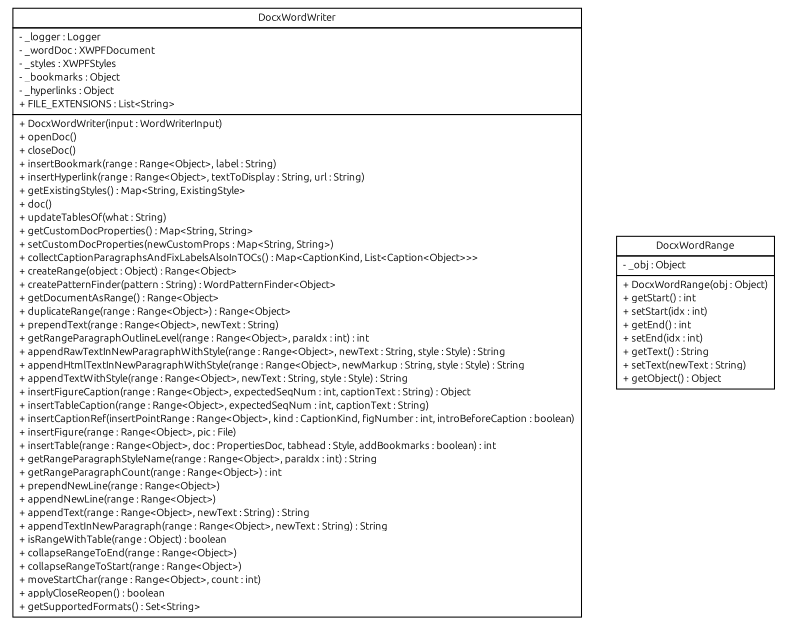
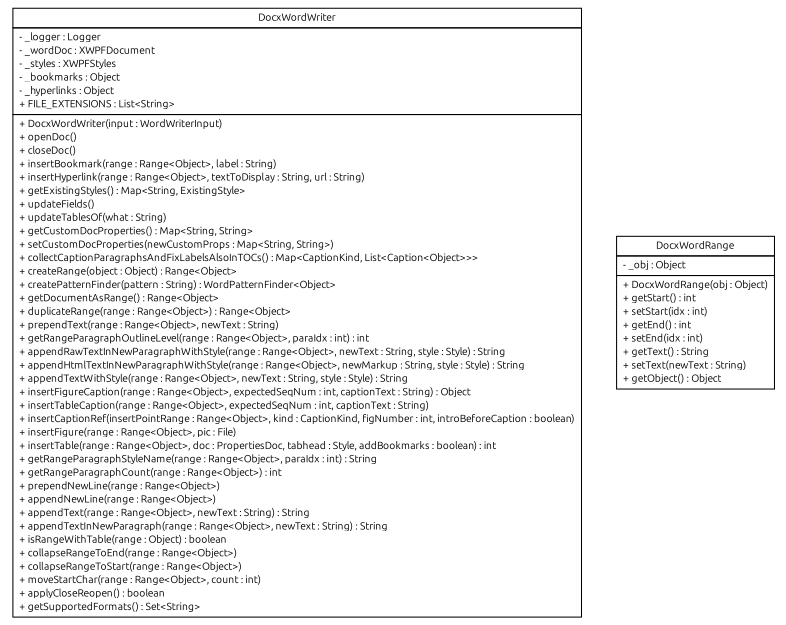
(36, 204) -> (57, 204)
